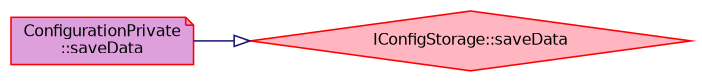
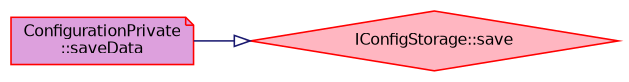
(471, 41) -> (434, 41)
